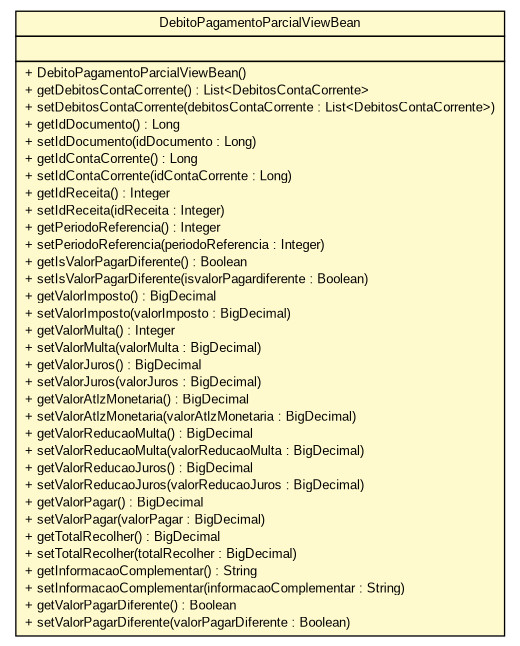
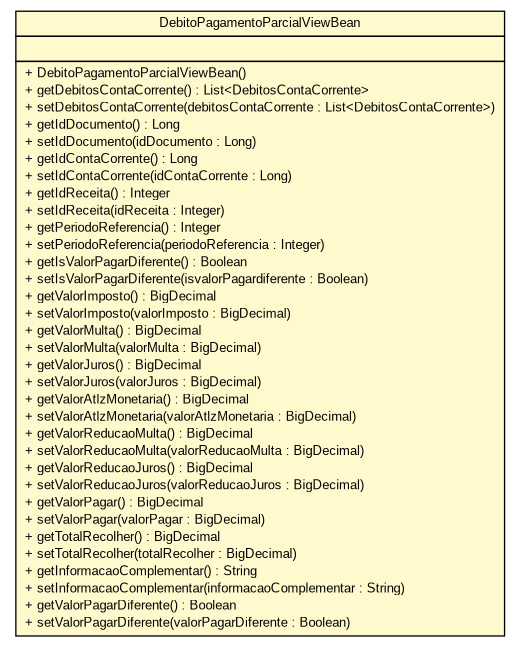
(100, 331) -> (114, 331)
